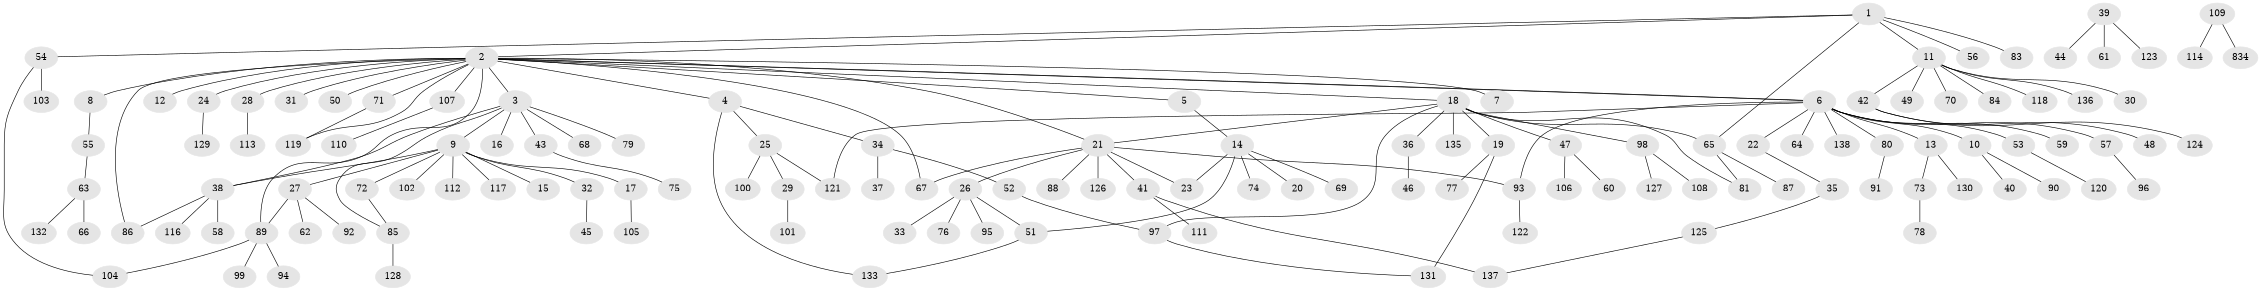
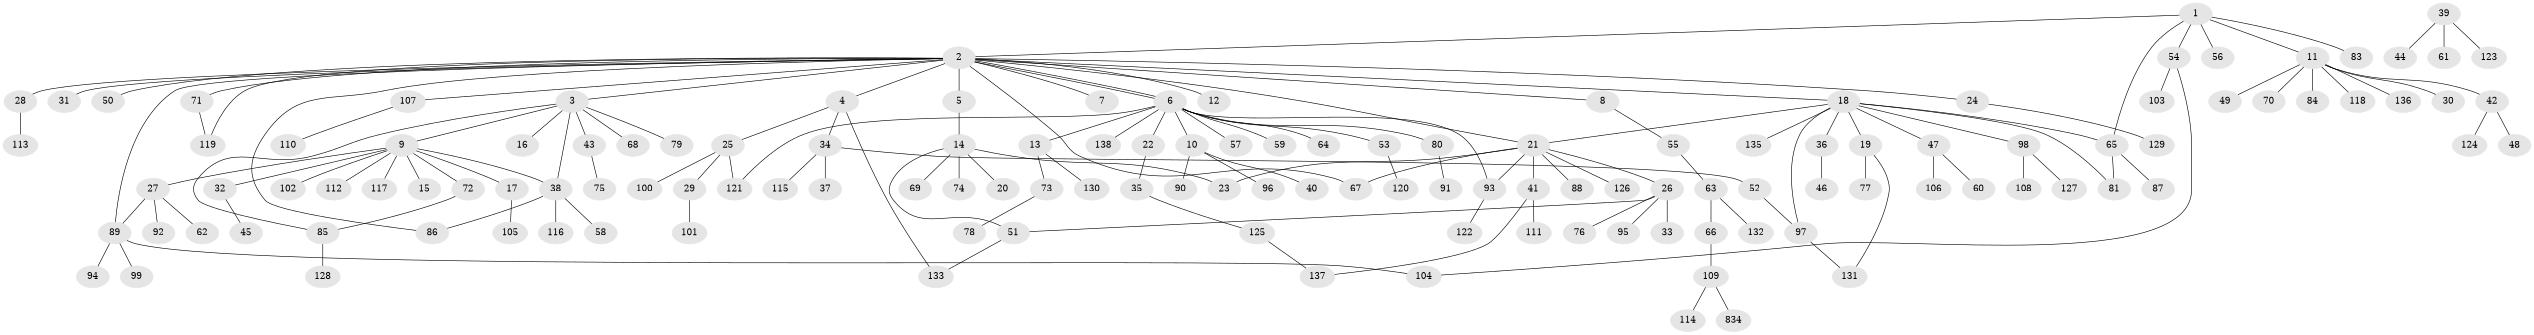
(2125, 167) -> (1229, 167)
none -> (780, 189)
none -> (1711, 258)
